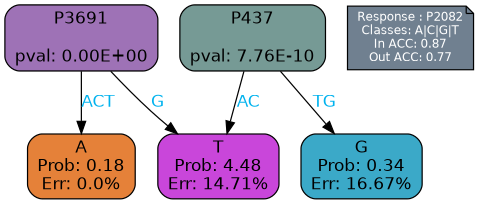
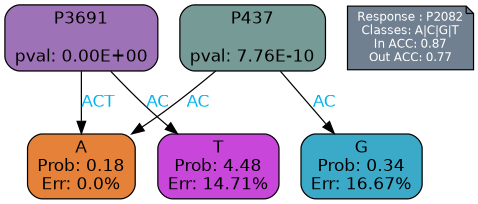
(237, 96) -> (180, 100)
(158, 102) -> (158, 102)
(324, 102) -> (324, 102)
